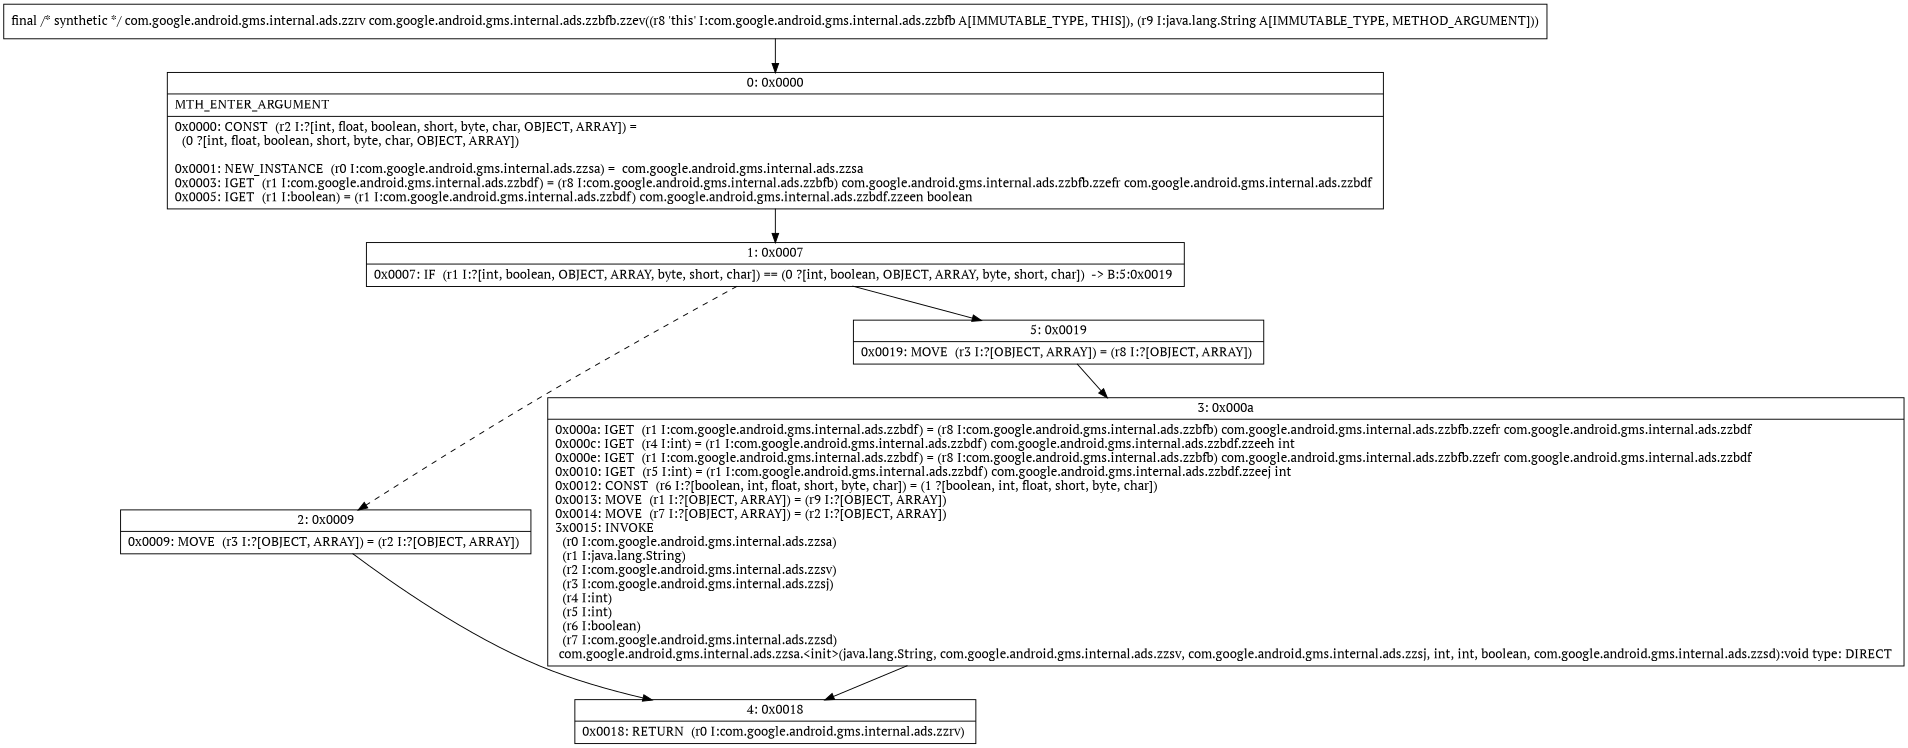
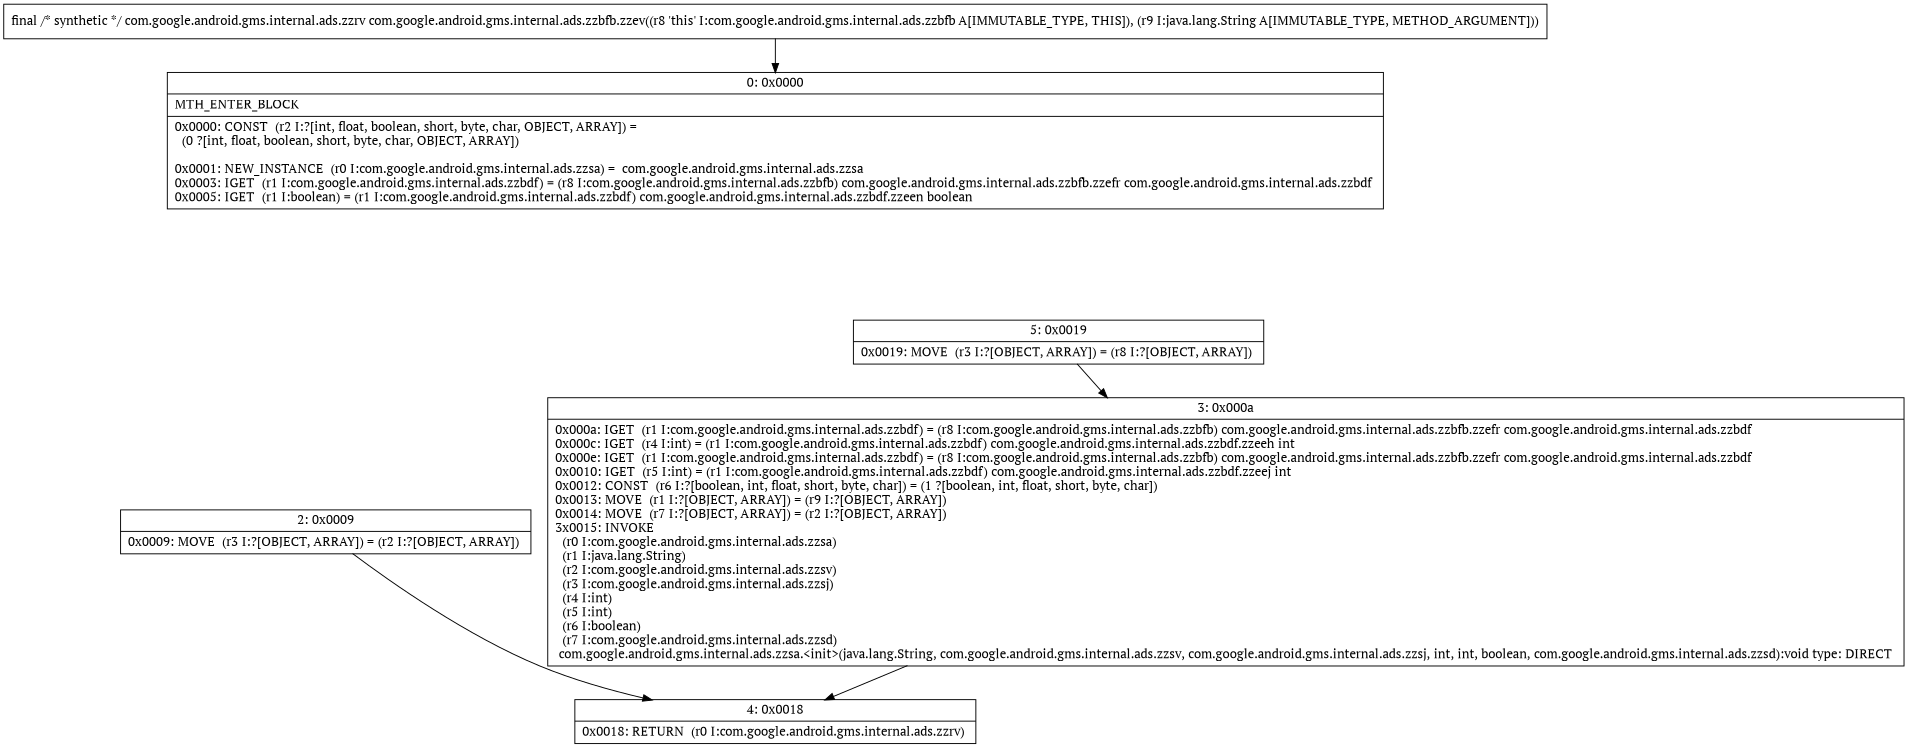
(252, 105) -> (237, 105)
(775, 265) -> none
